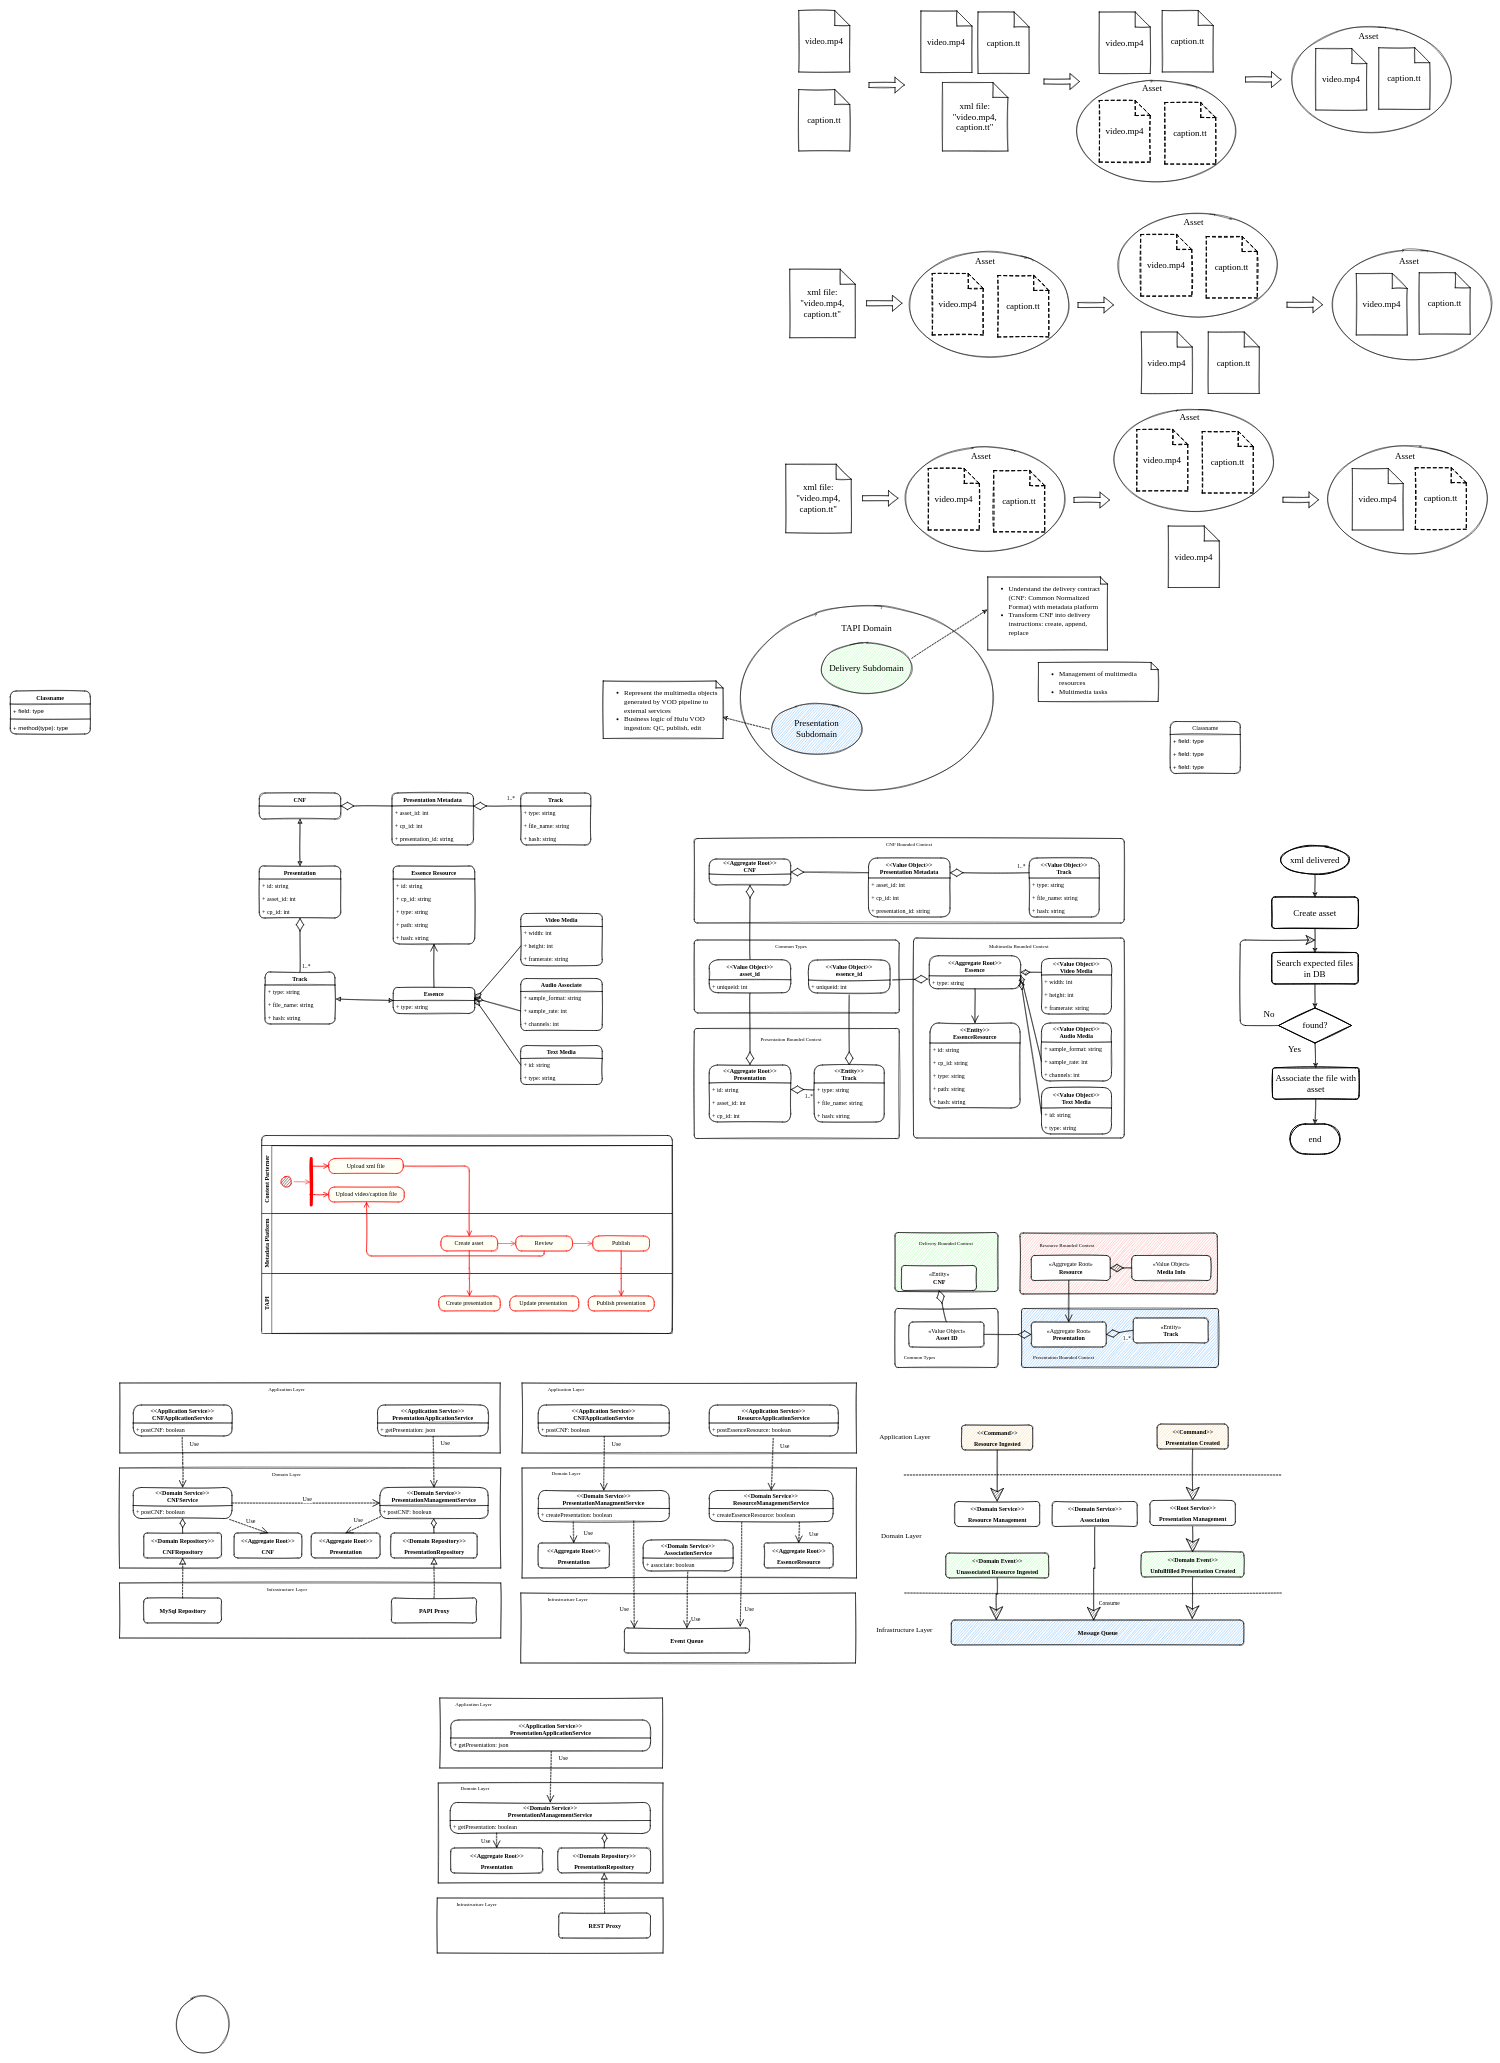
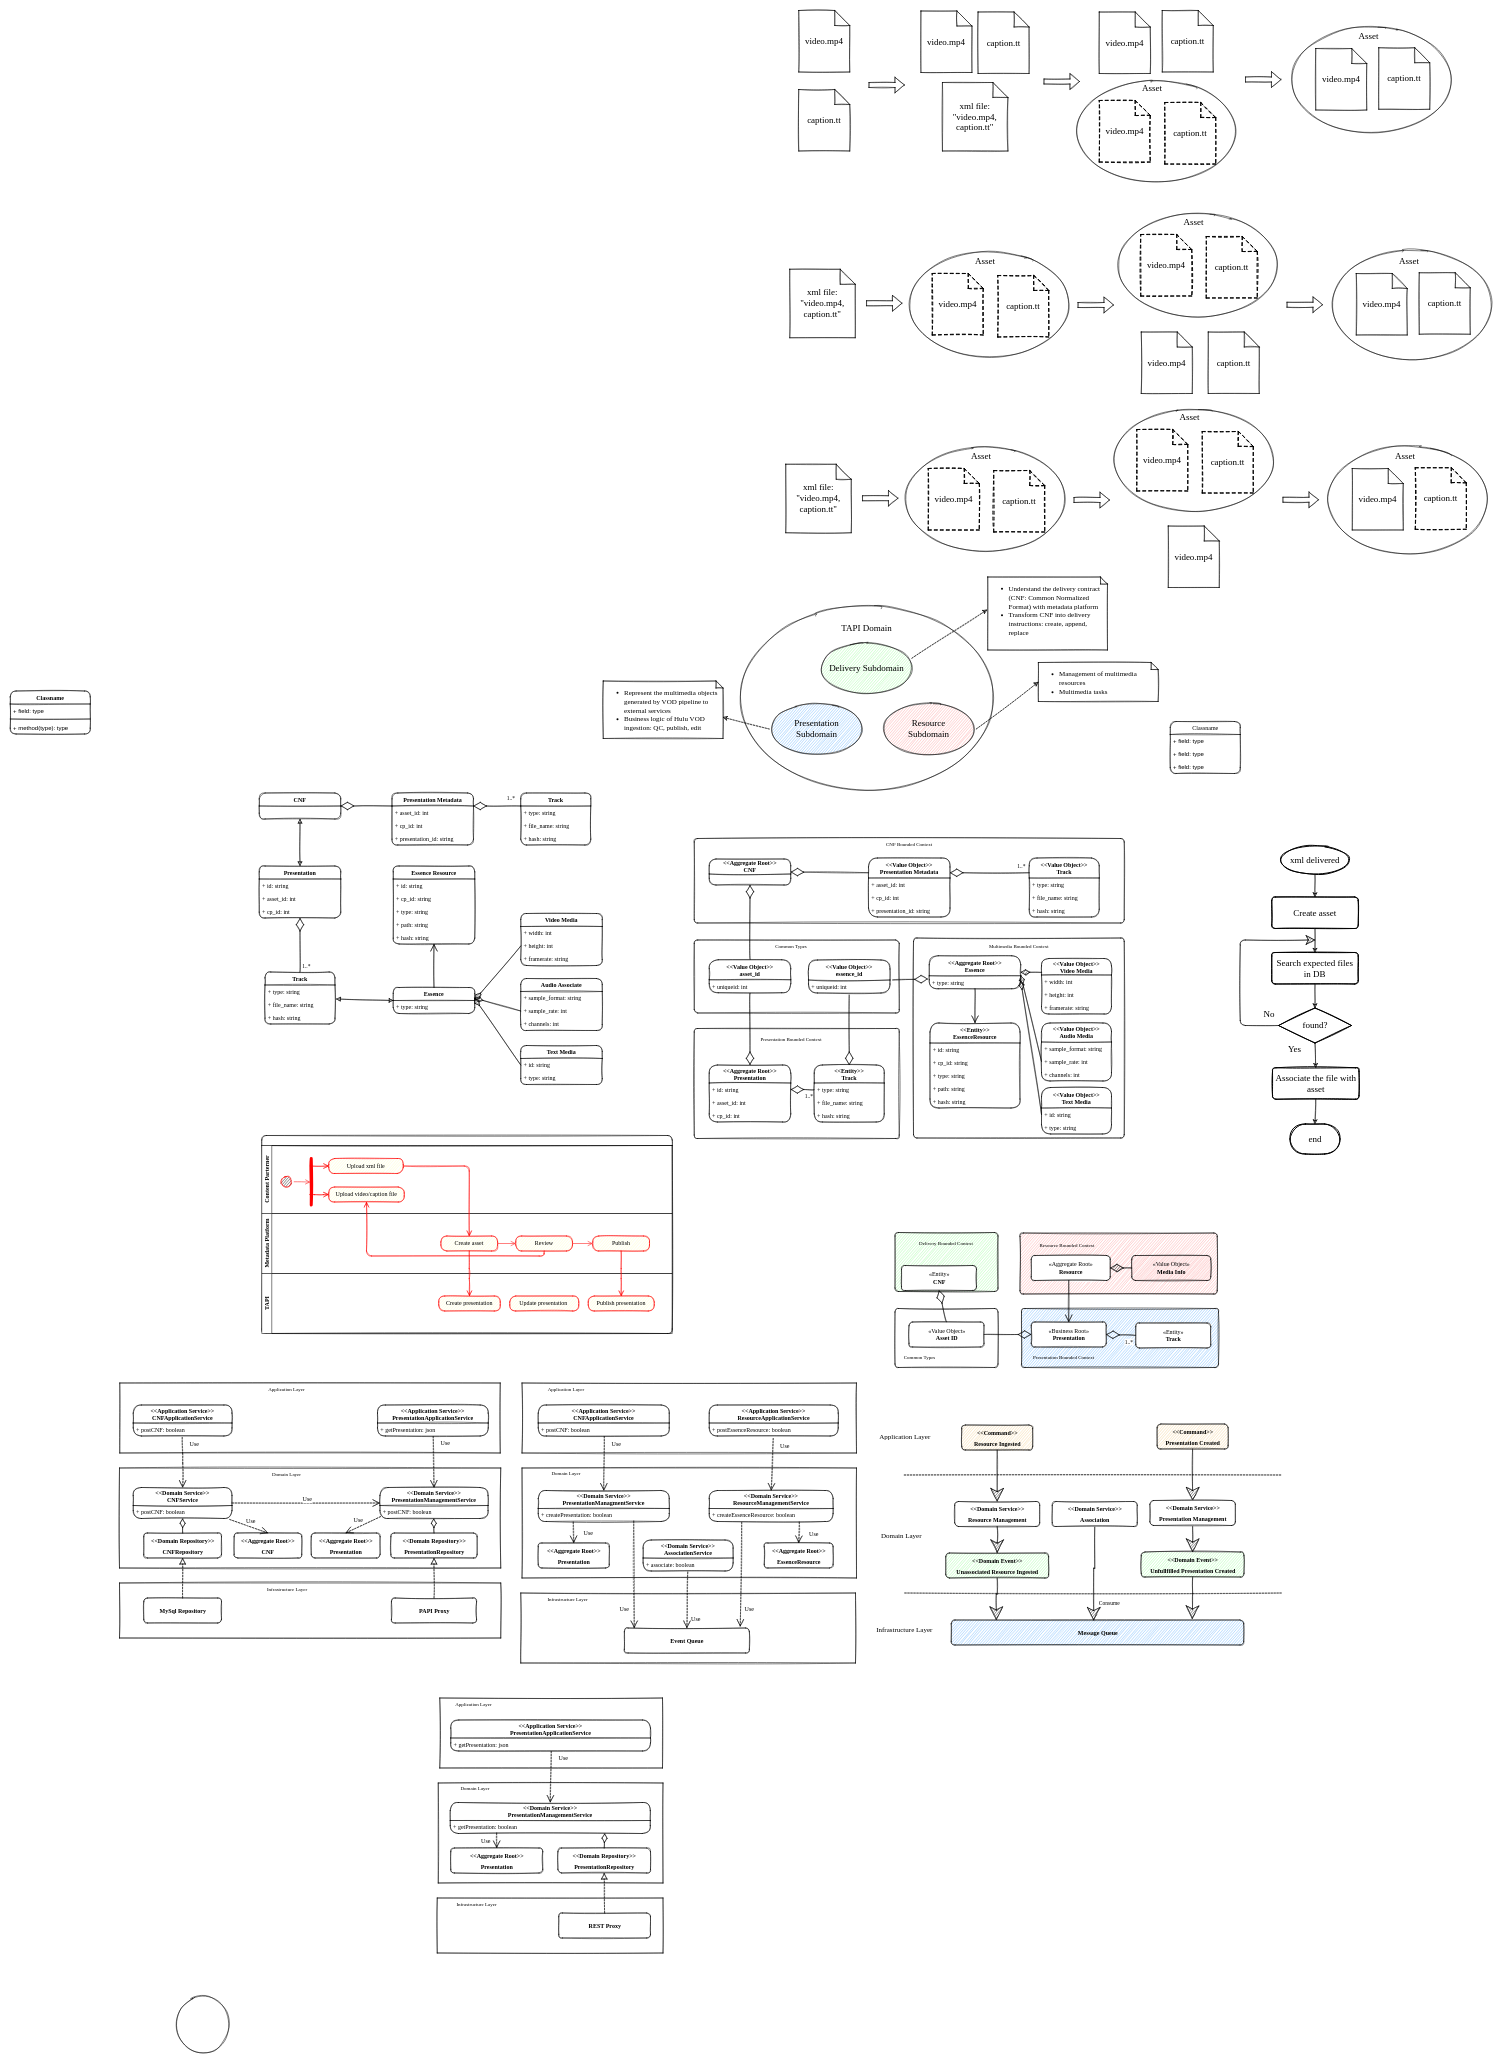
none -> (1006, 706)
none -> (929, 729)
(1171, 1268) -> (1171, 1268)
(1171, 1330) -> (1173, 1335)
(1069, 1334) -> (1069, 1334)
(1193, 1513) -> (1193, 1513)
none -> (997, 1536)
